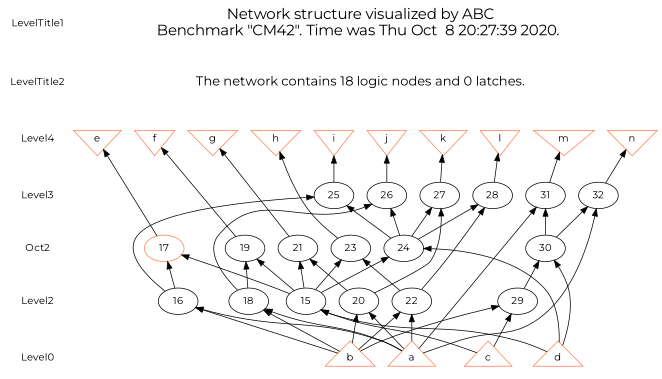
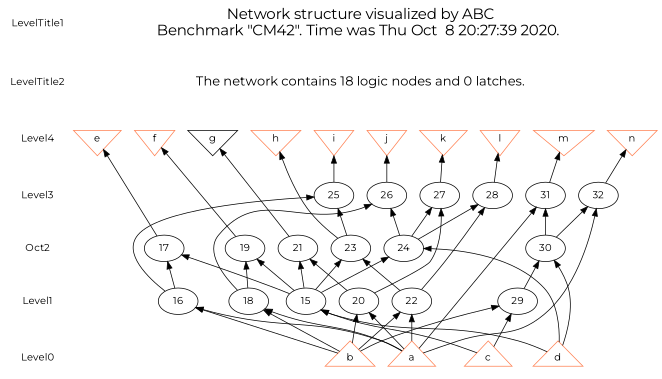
(213, 139) -> (213, 139)
(372, 224) -> (344, 225)
(164, 248) -> (164, 248)
(38, 301) -> (38, 301)
